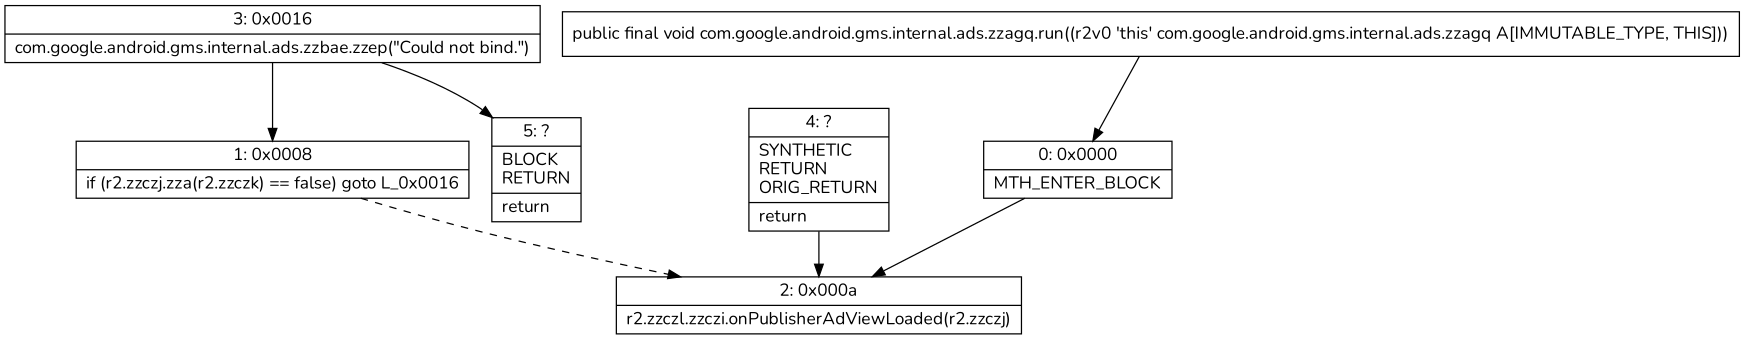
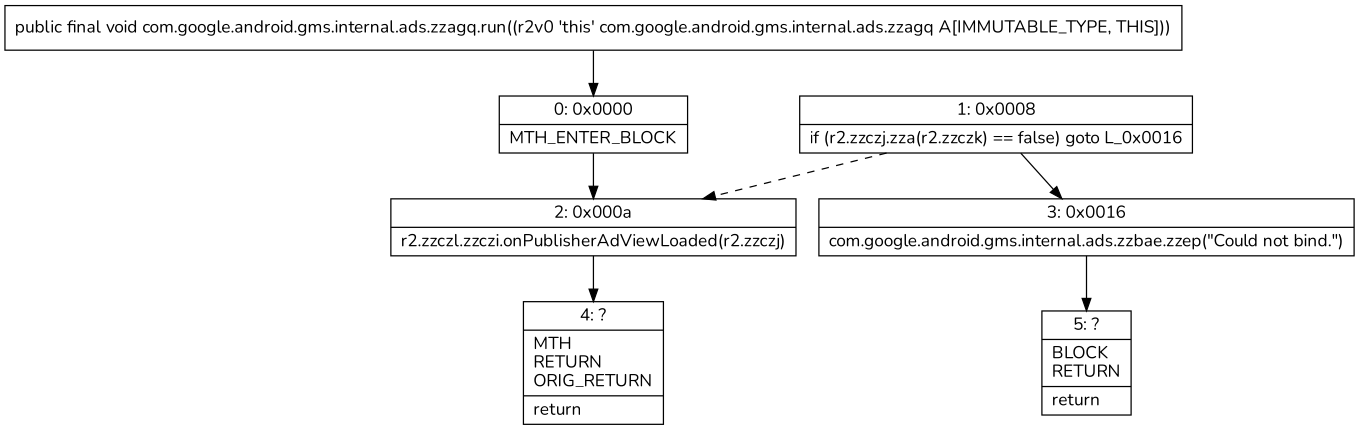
(273, 95) -> (1037, 171)
(806, 151) -> (553, 344)
(819, 248) -> (593, 272)
